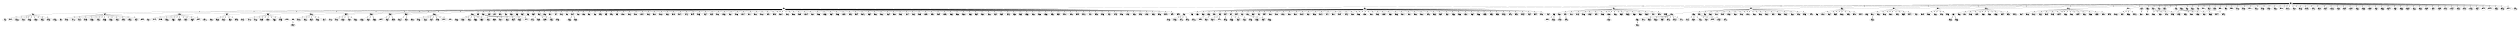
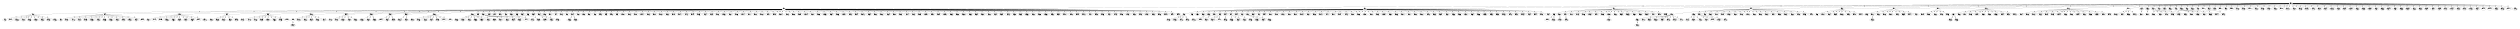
none -> (2170, 9)
